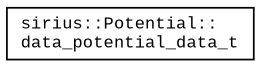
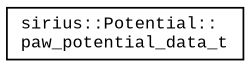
(130, 34) -> (125, 34)
